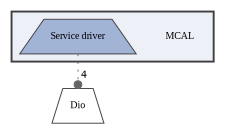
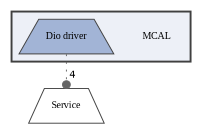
(78, 37) -> (66, 37)
(78, 106) -> (66, 106)
